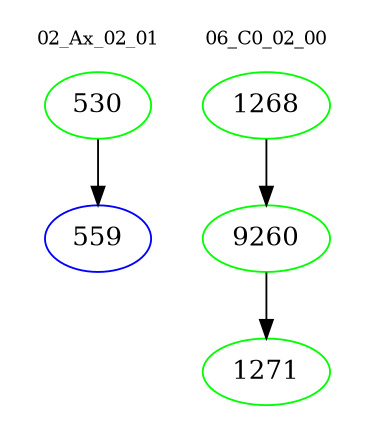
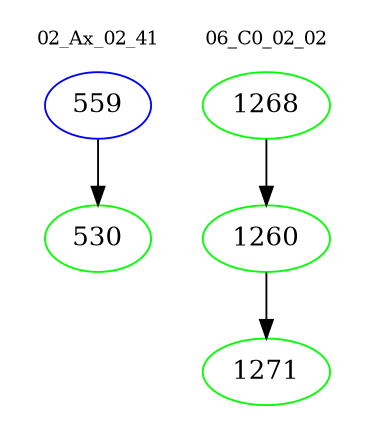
(98, 40) -> (98, 40)
(266, 40) -> (266, 40)
(98, 163) -> (98, 163)
(266, 239) -> (266, 239)
